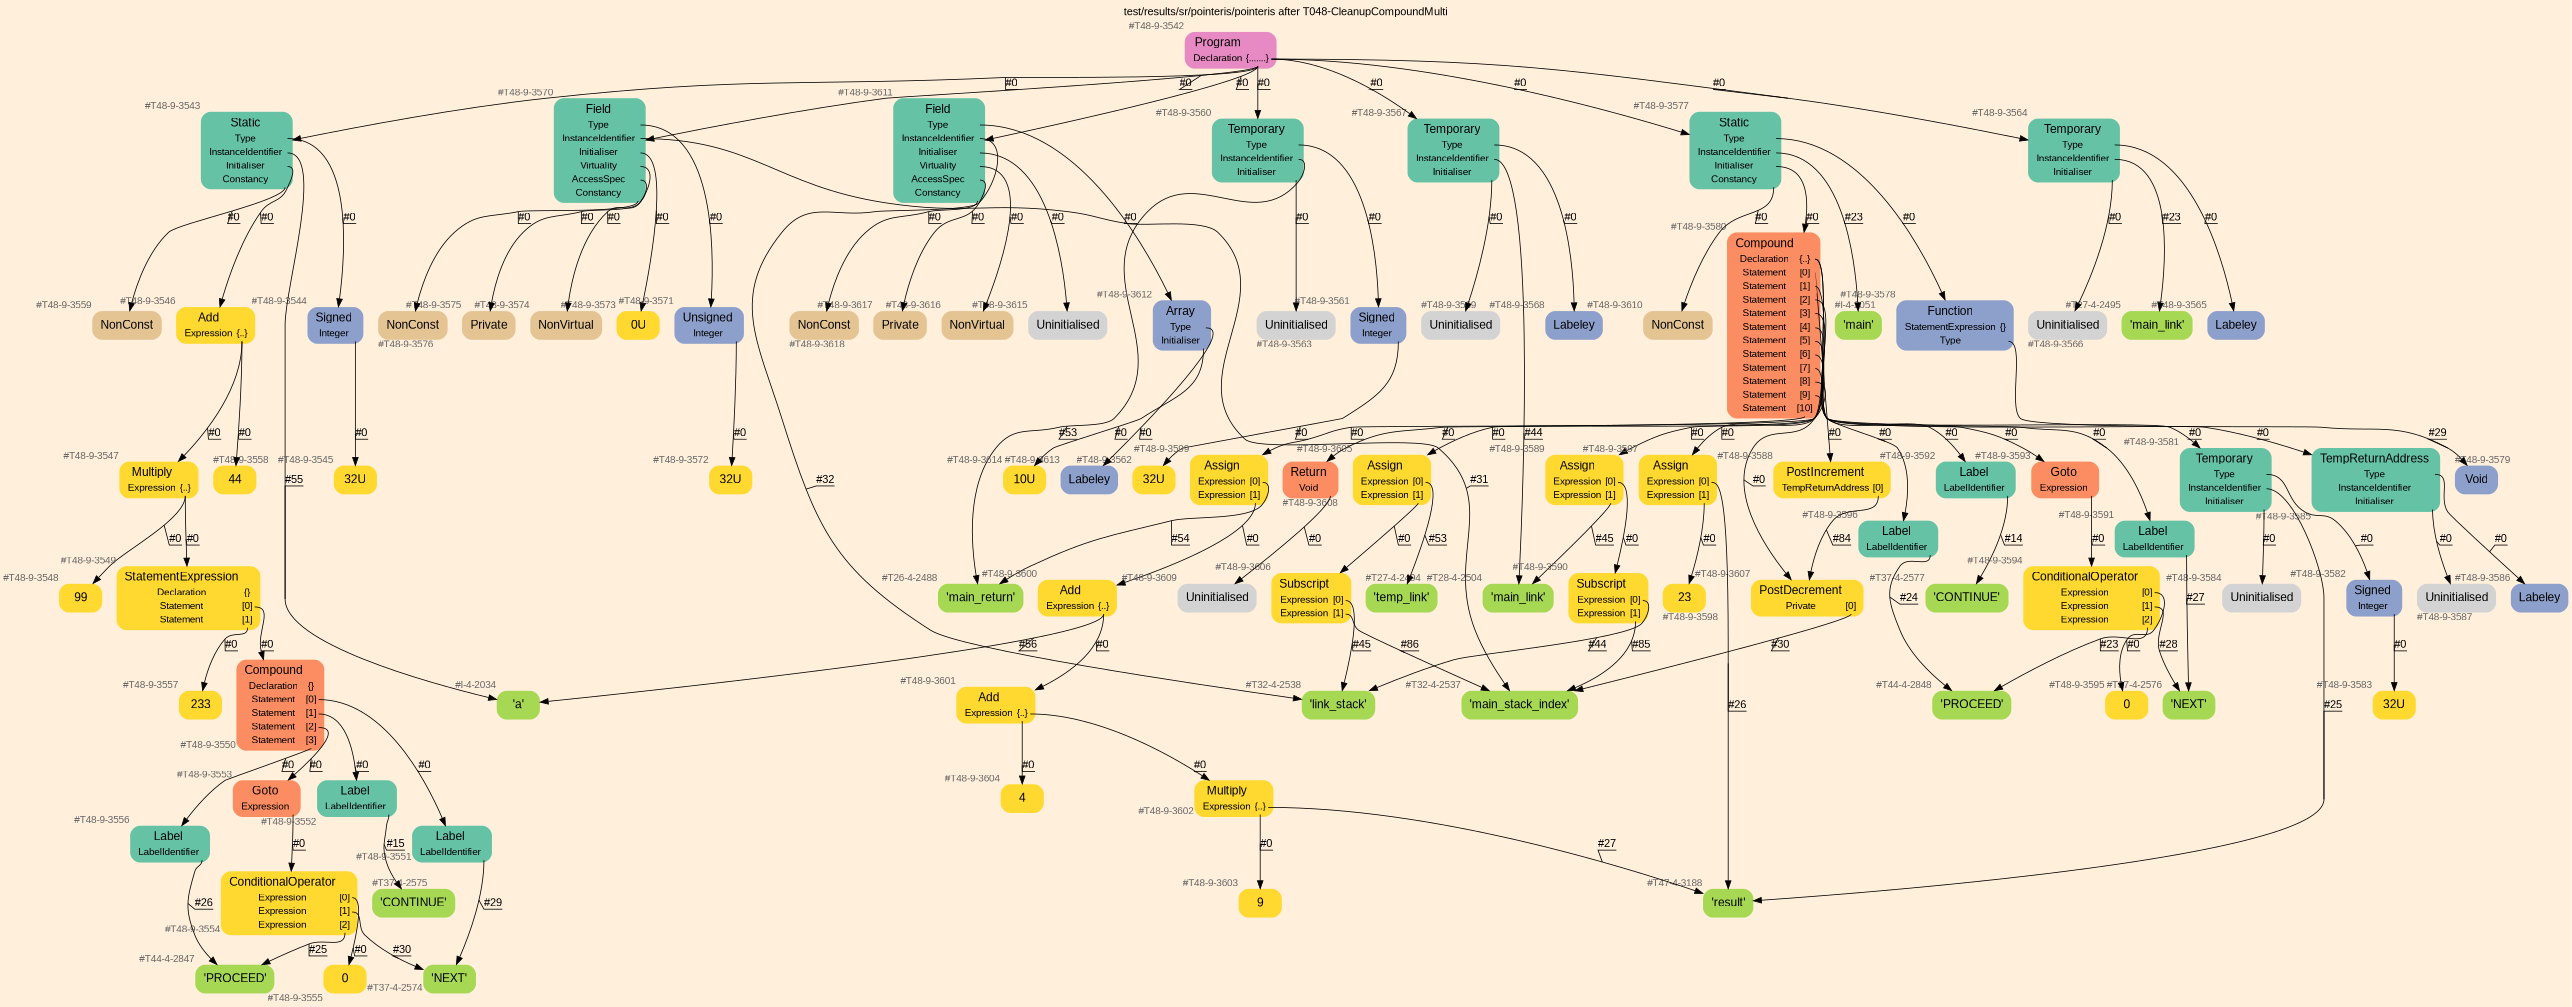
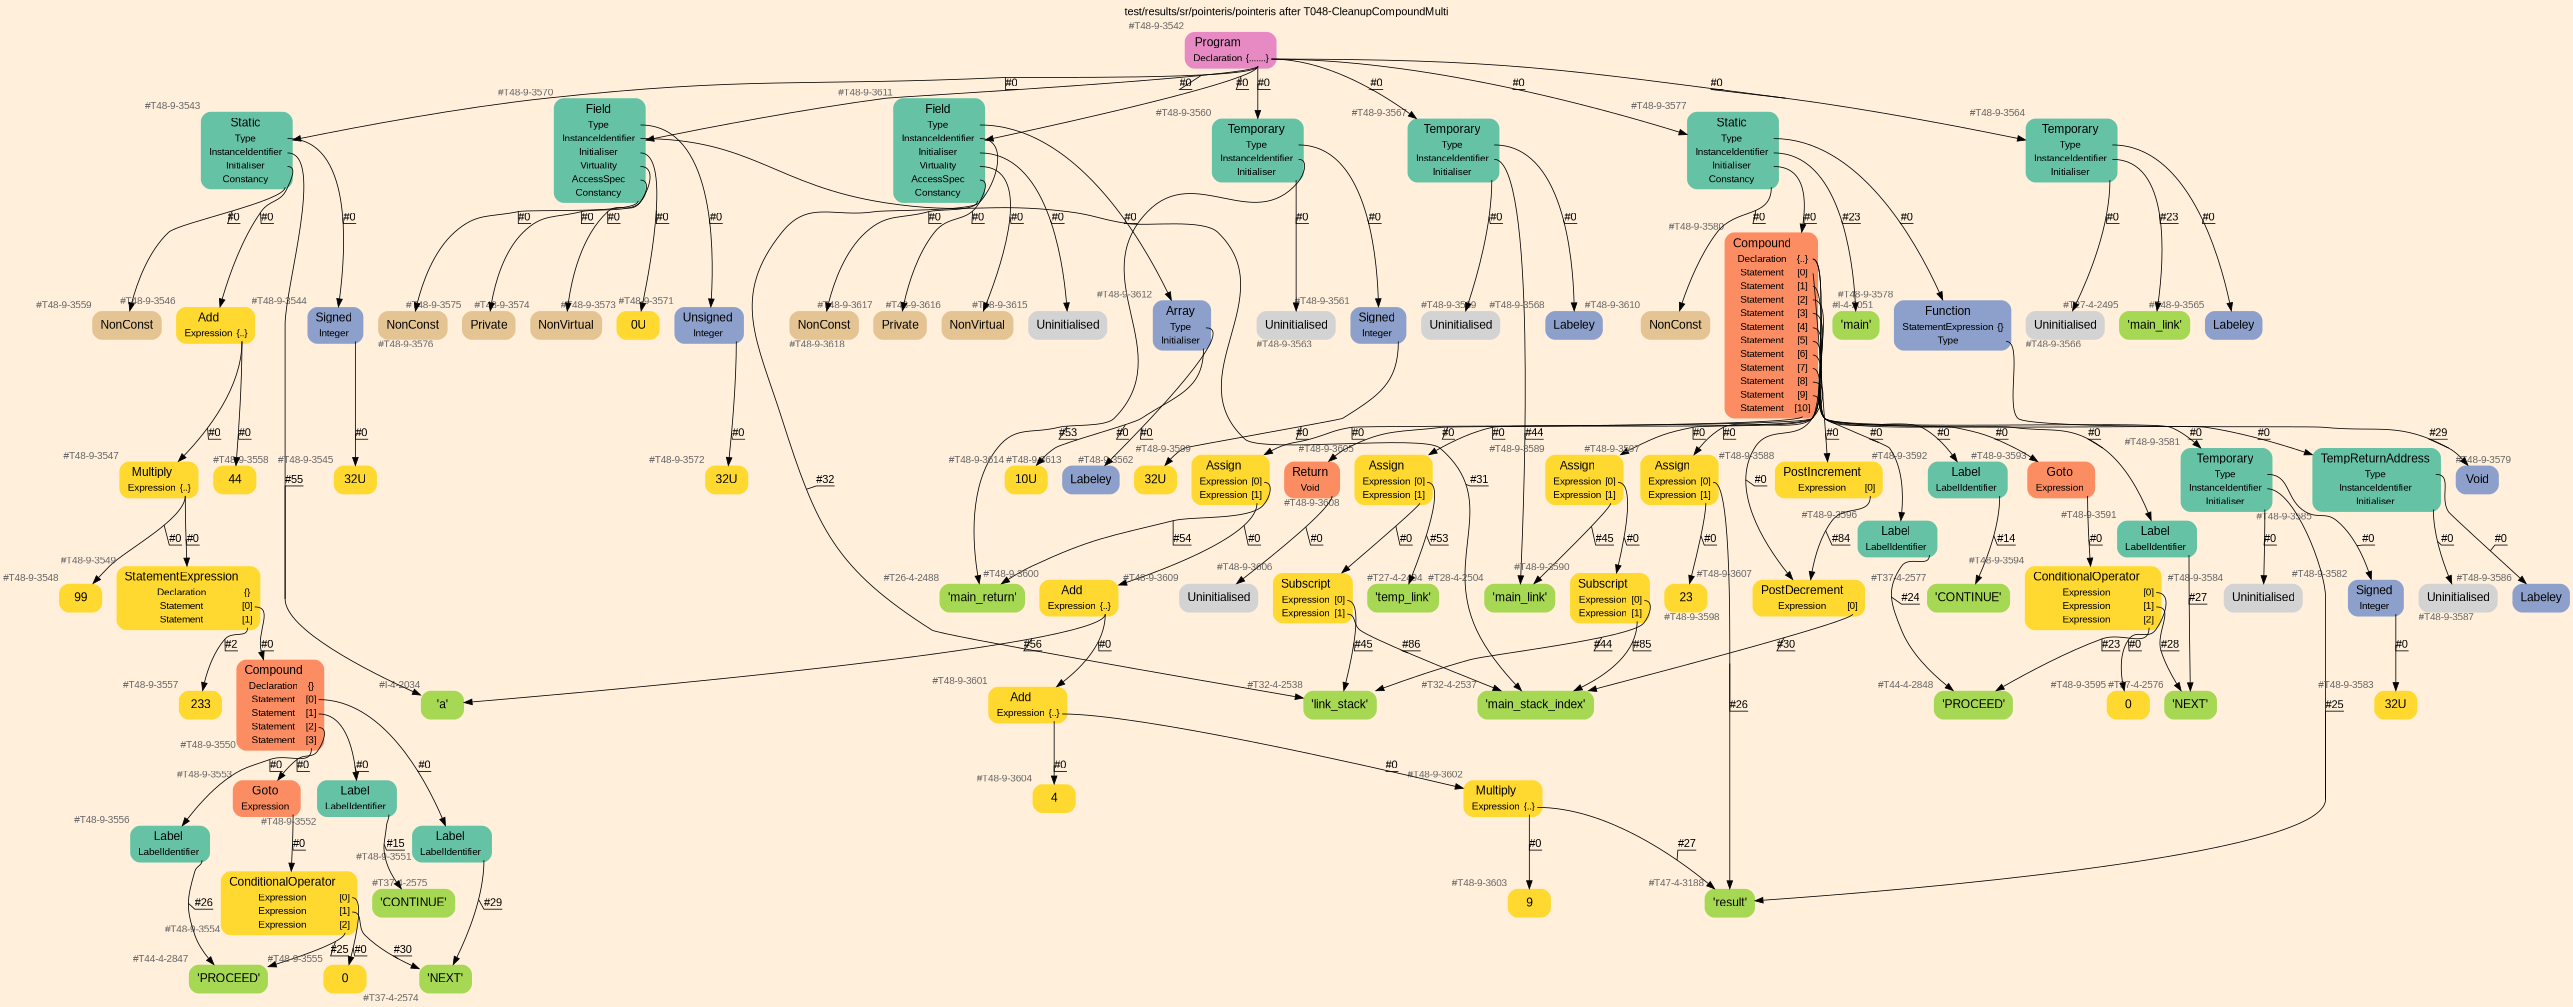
(1826, 488) -> (1822, 488)
(1801, 606) -> (1802, 606)
(232, 645) -> (232, 645)
